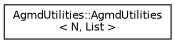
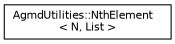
(88, 22) -> (88, 22)
